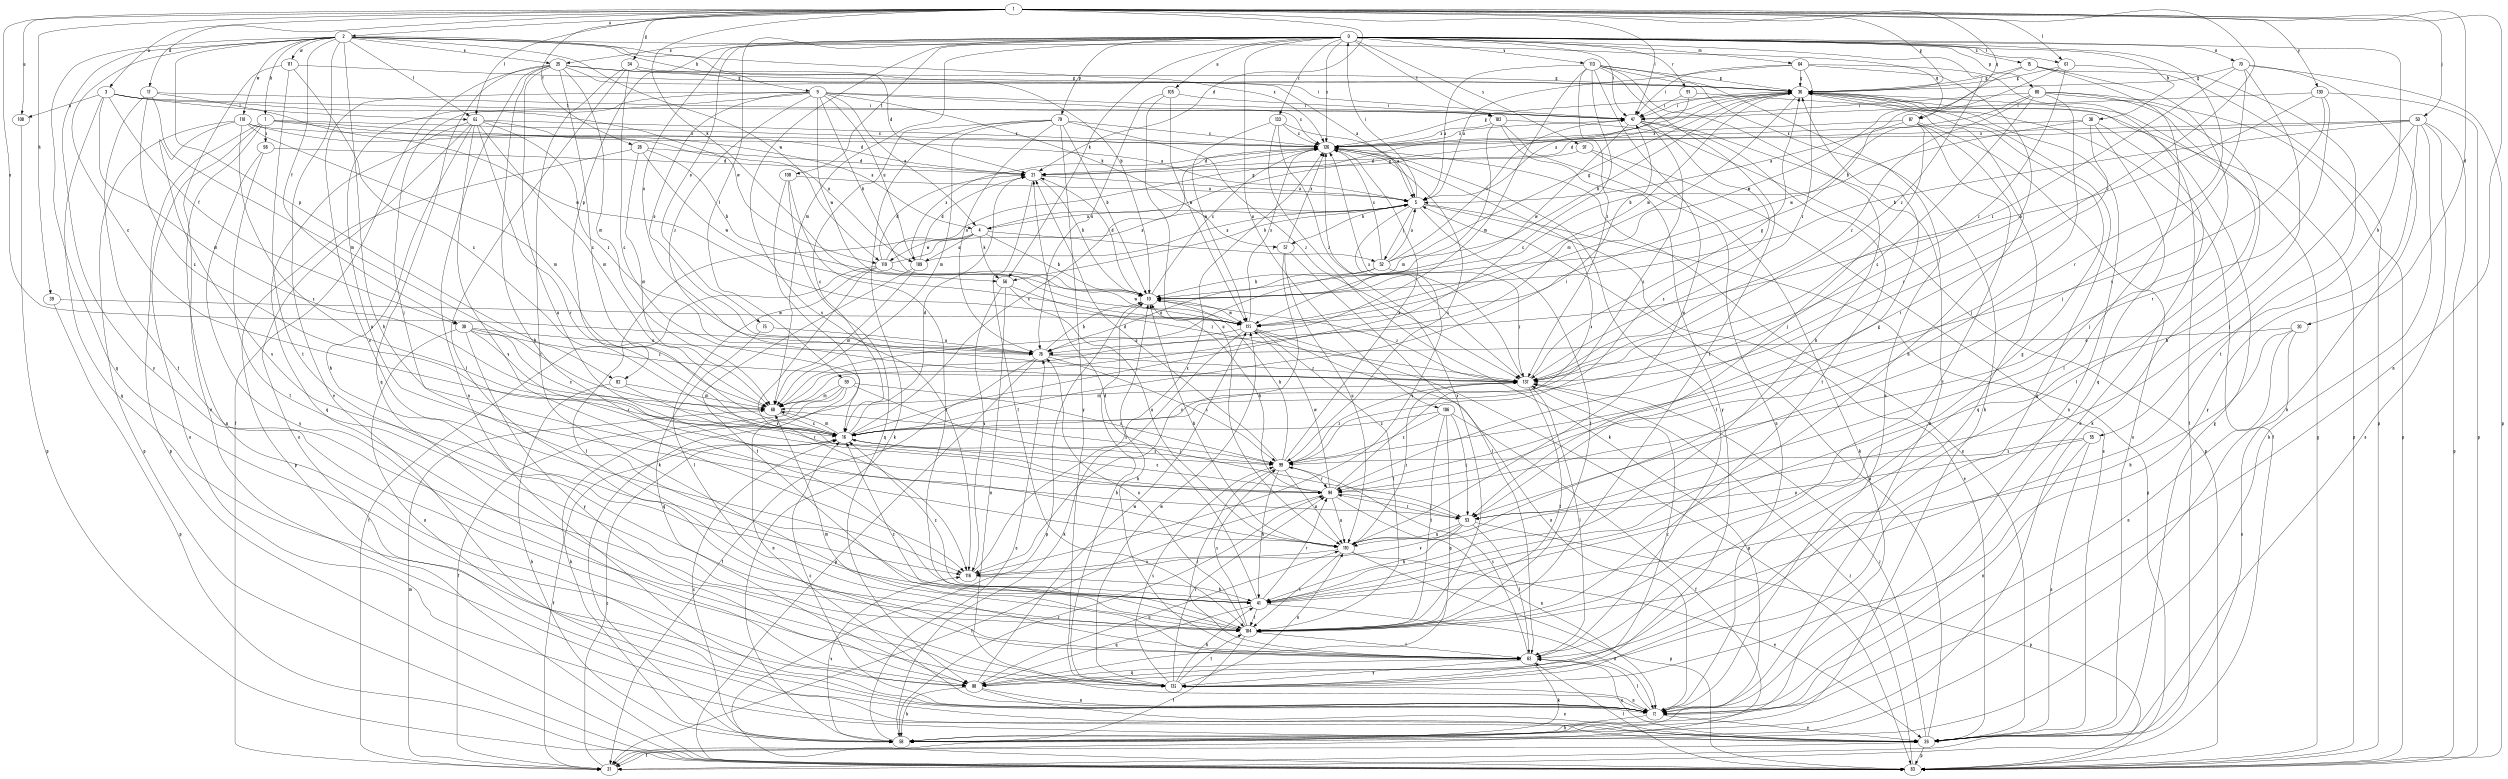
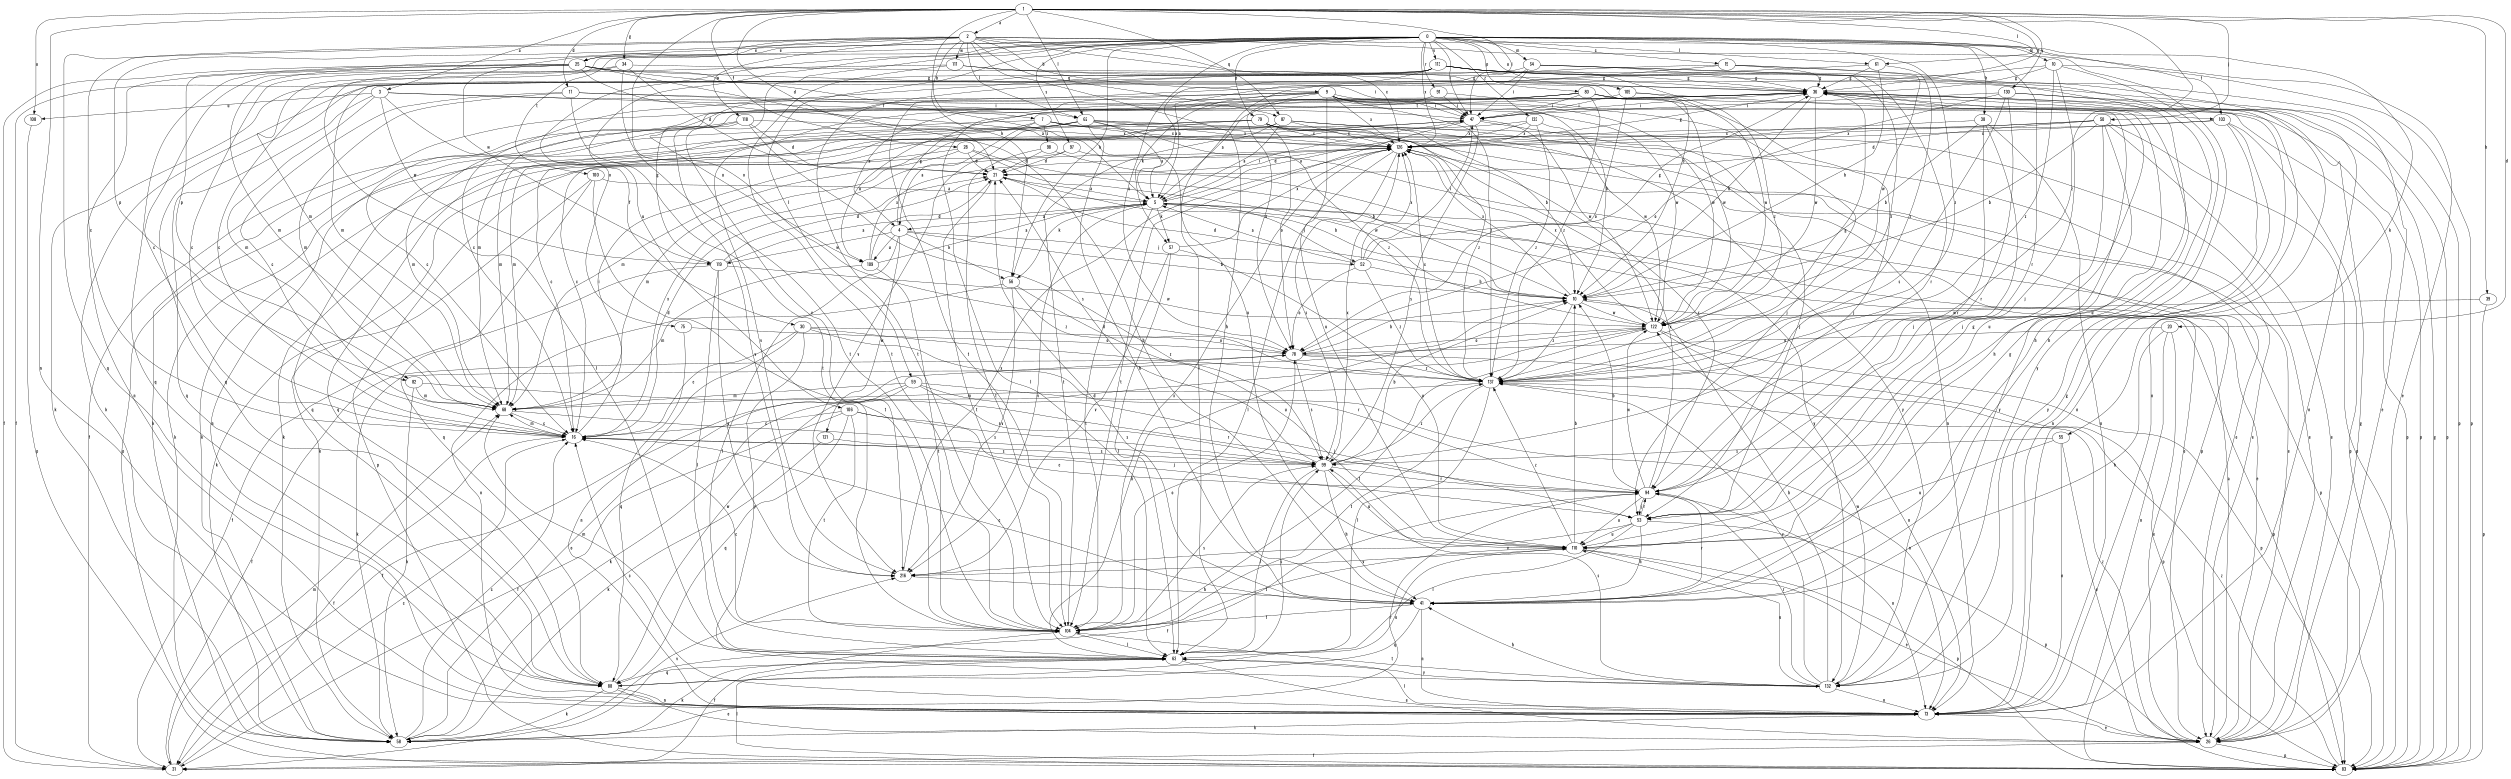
(1368, 129) -> (1308, 147)
(285, 207) -> none
none -> (2323, 342)
none -> (825, 438)
(968, 576) -> (903, 576)
